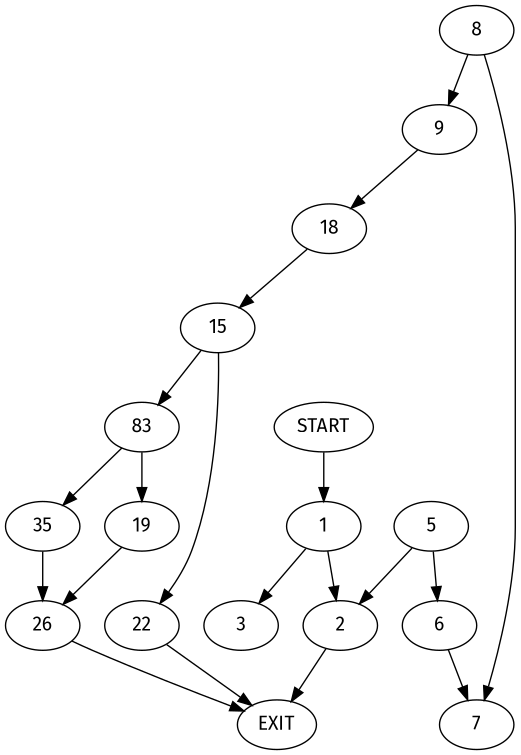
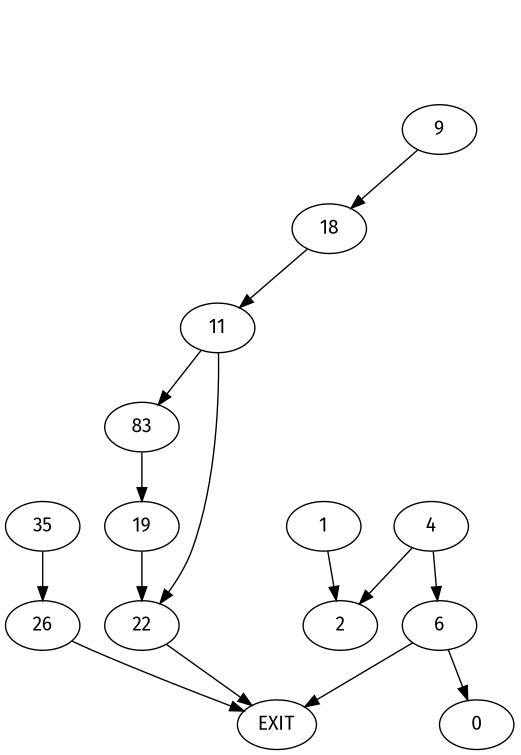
(477, 30) -> none
(218, 328) -> (218, 328)
(324, 427) -> none
(97, 472) -> none
(431, 526) -> (431, 526)
(97, 571) -> (142, 569)
(241, 626) -> none
(312, 669) -> (365, 671)
(477, 725) -> (477, 725)
